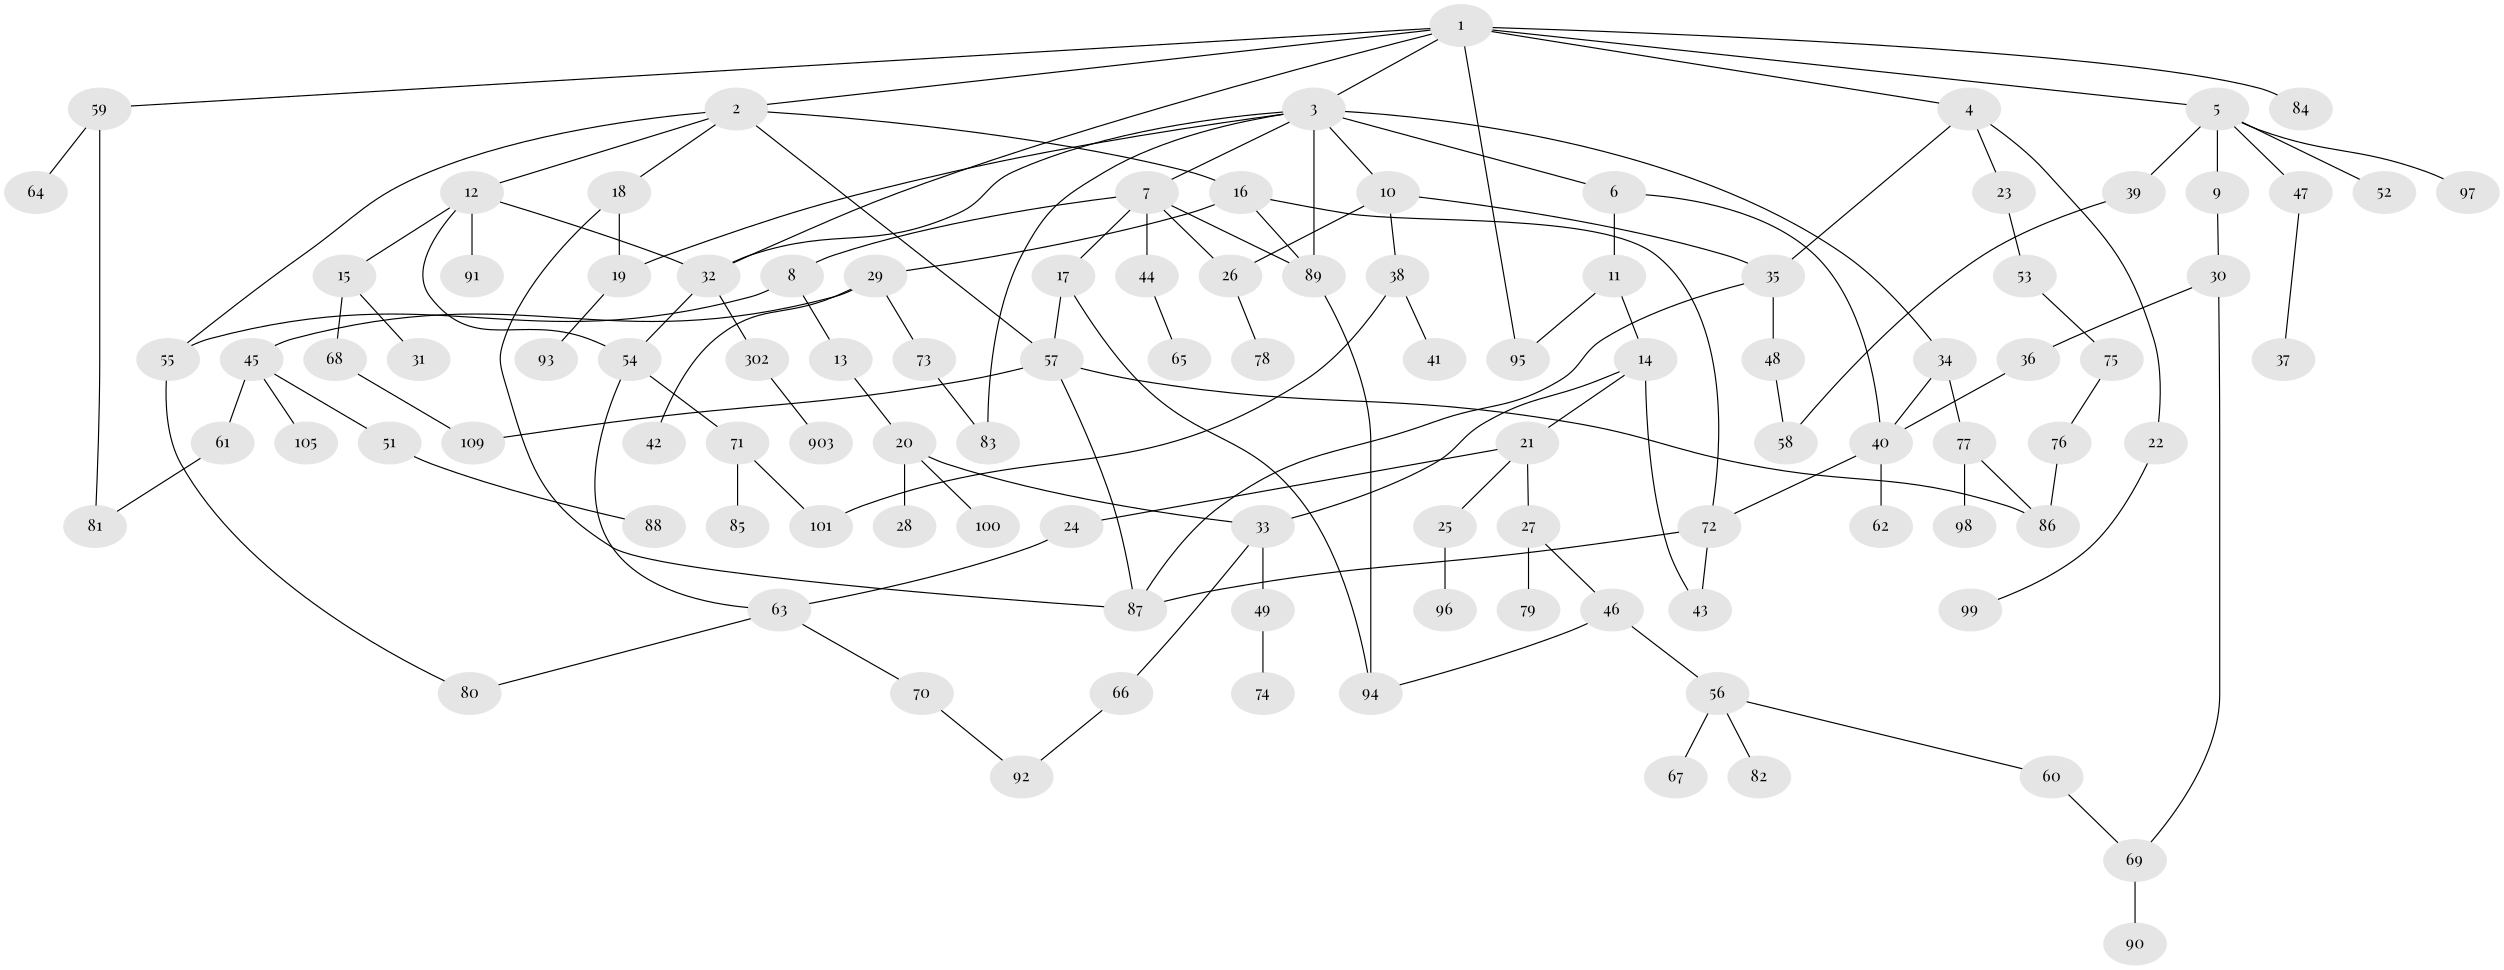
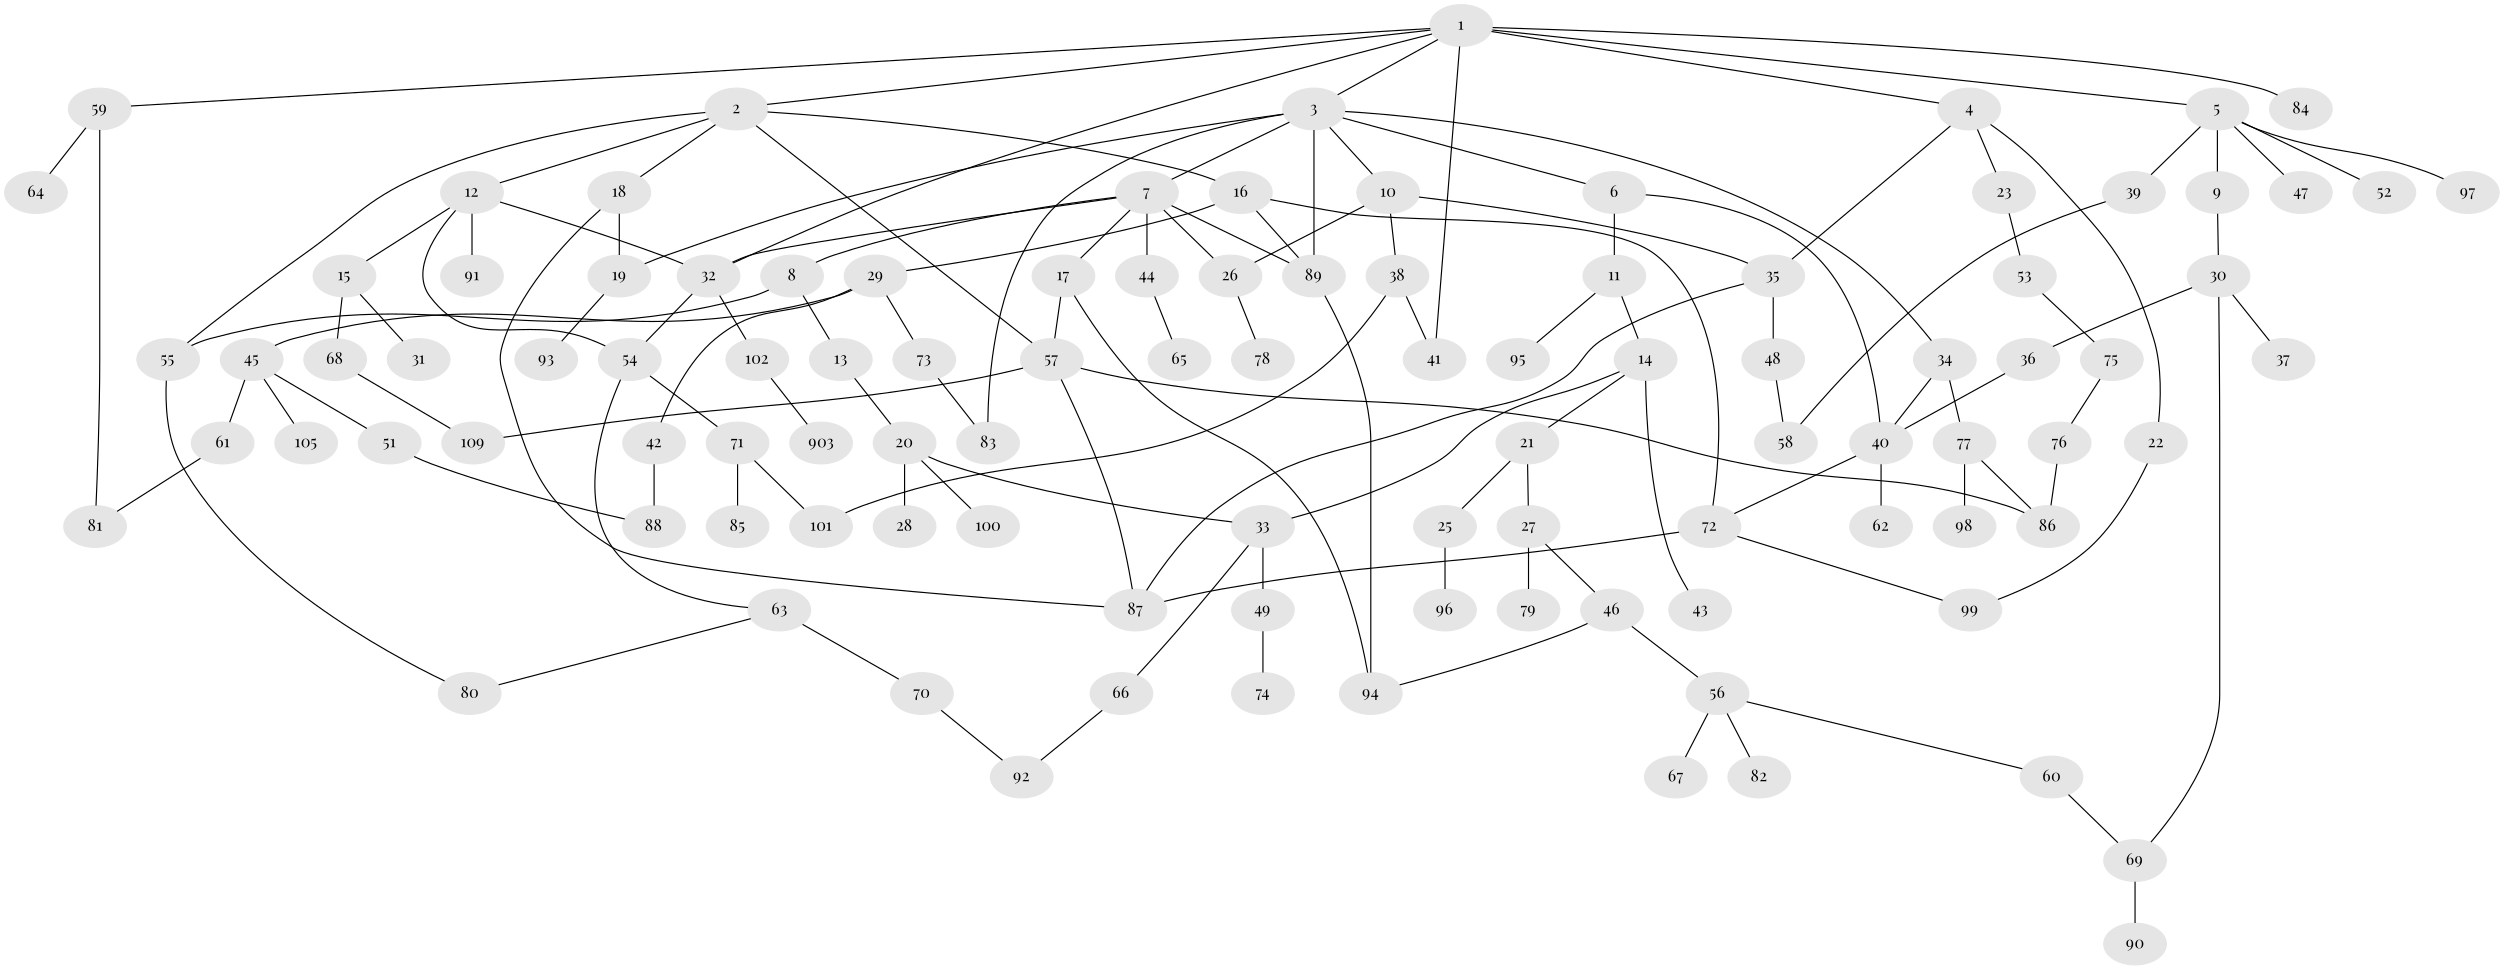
(1003, 178) -> (875, 233)
(1490, 193) -> (1448, 192)
(2292, 276) -> (2251, 318)
(757, 360) -> (757, 360)
none -> (654, 485)
(1072, 527) -> none
(1705, 568) -> (1840, 568)
